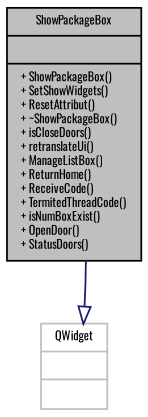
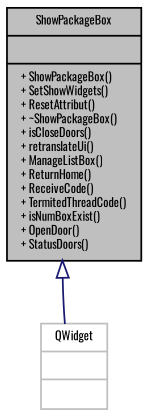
(85, 283) -> (63, 301)
